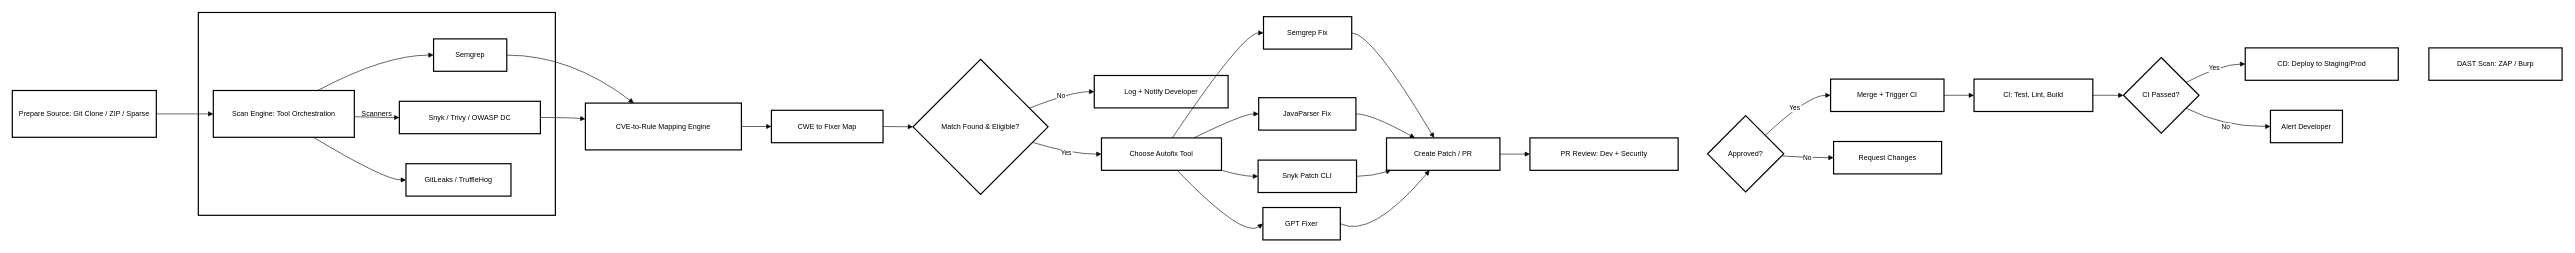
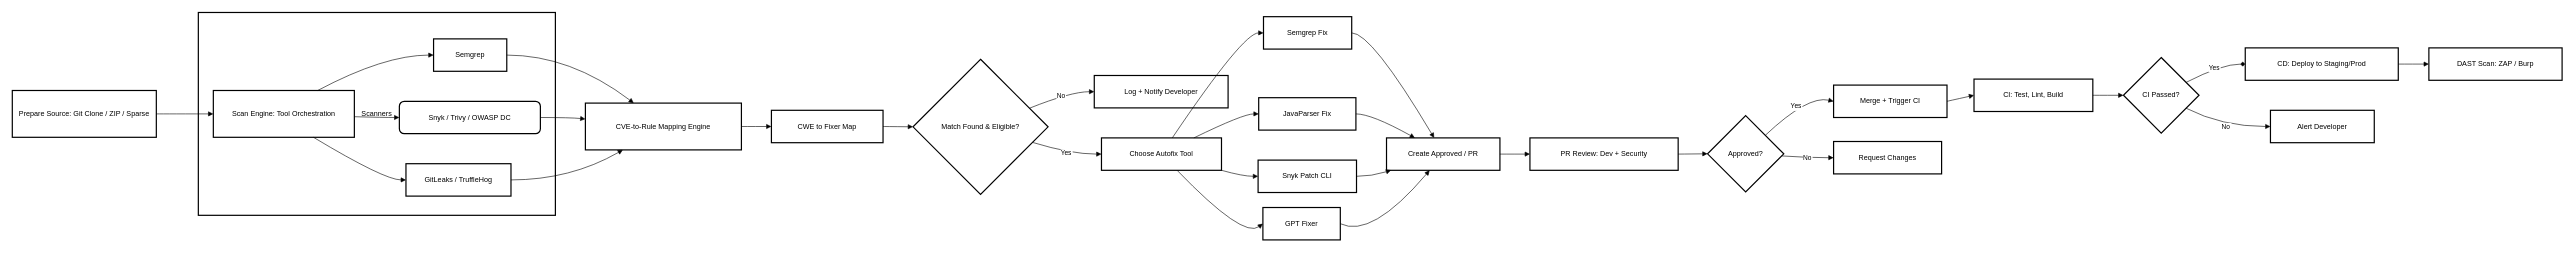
(2239, 64) -> (2239, 64)
none -> (2422, 64)
(1887, 95) -> (1890, 101)
(470, 117) -> (470, 117)
(2306, 126) -> (2322, 126)
(1443, 154) -> (1443, 154)
none -> (1701, 154)
none -> (570, 172)
